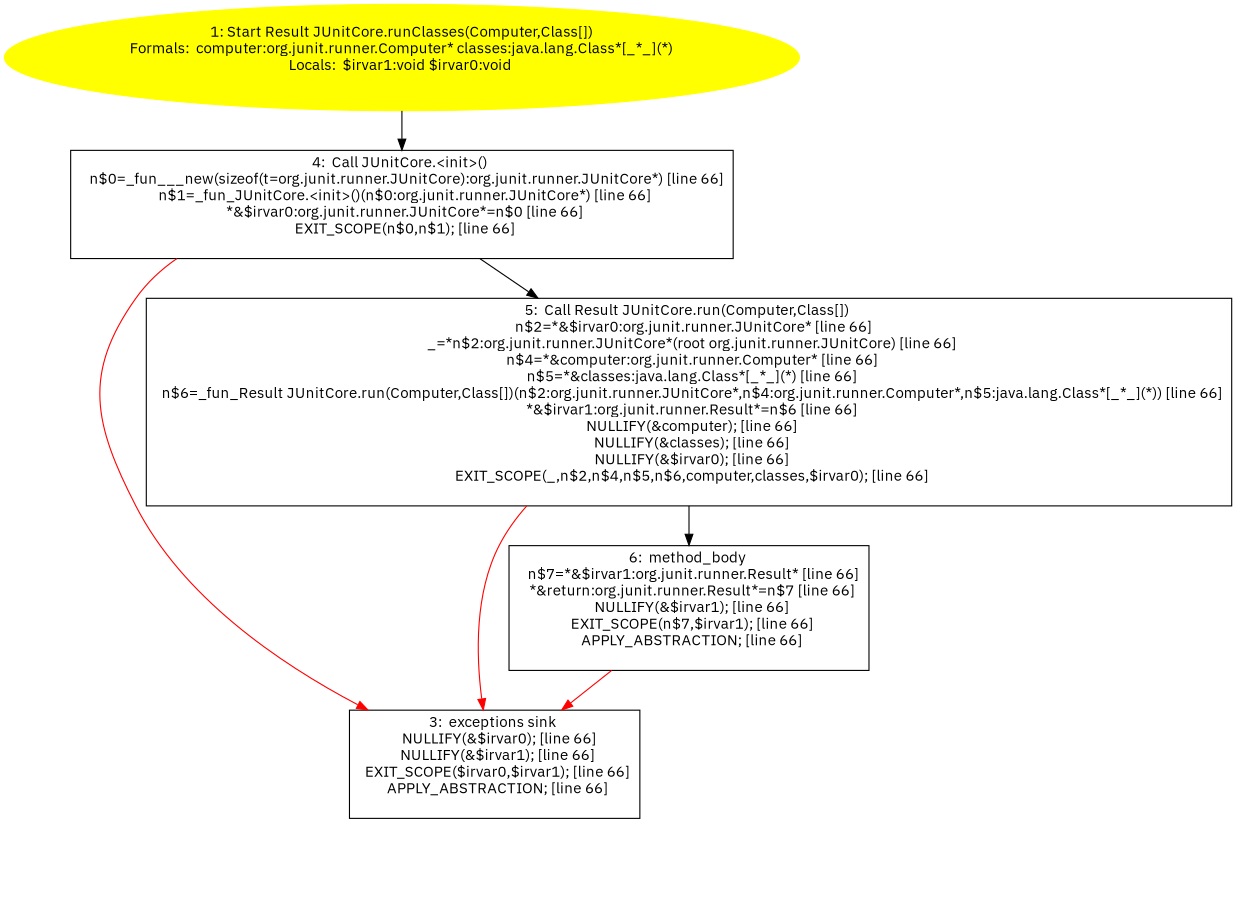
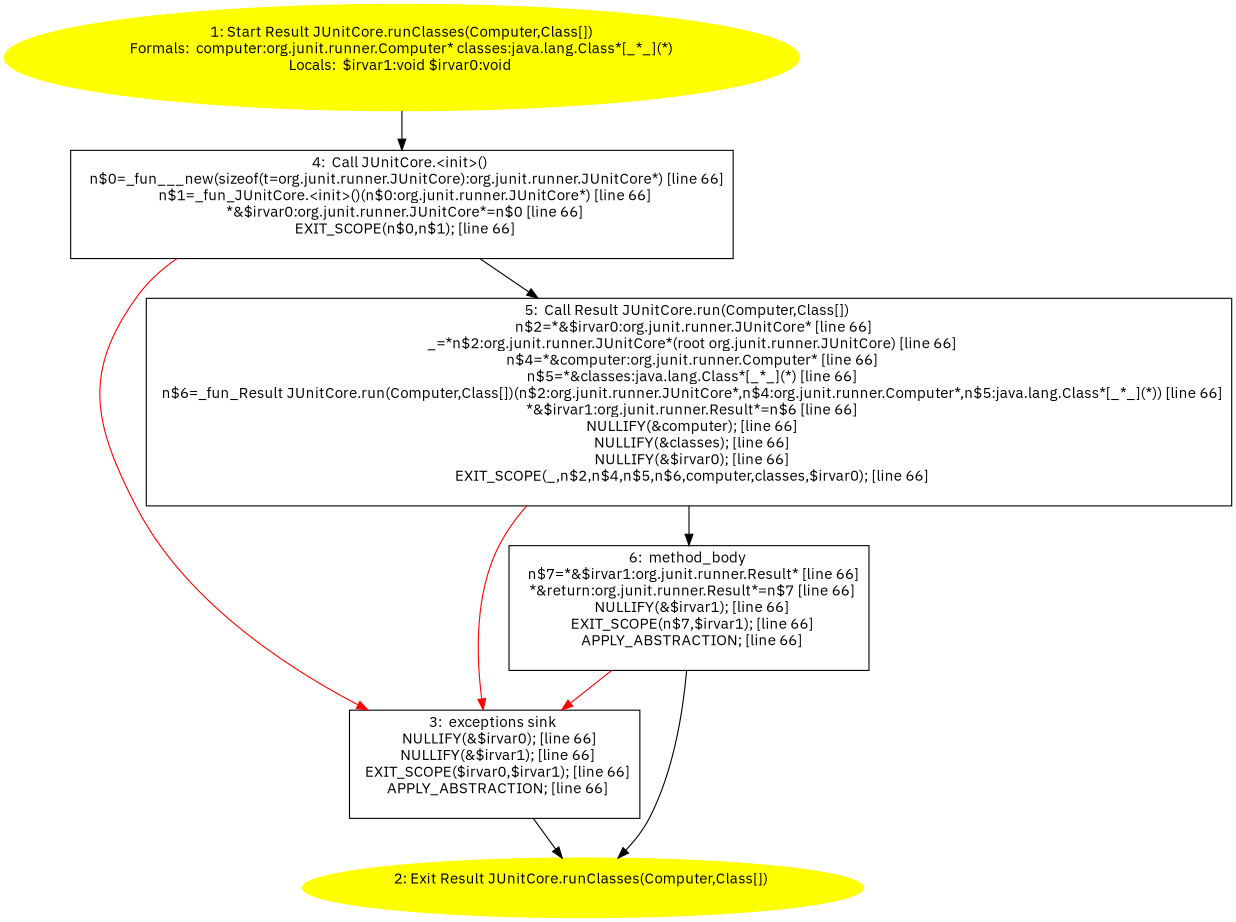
none -> (583, 888)
